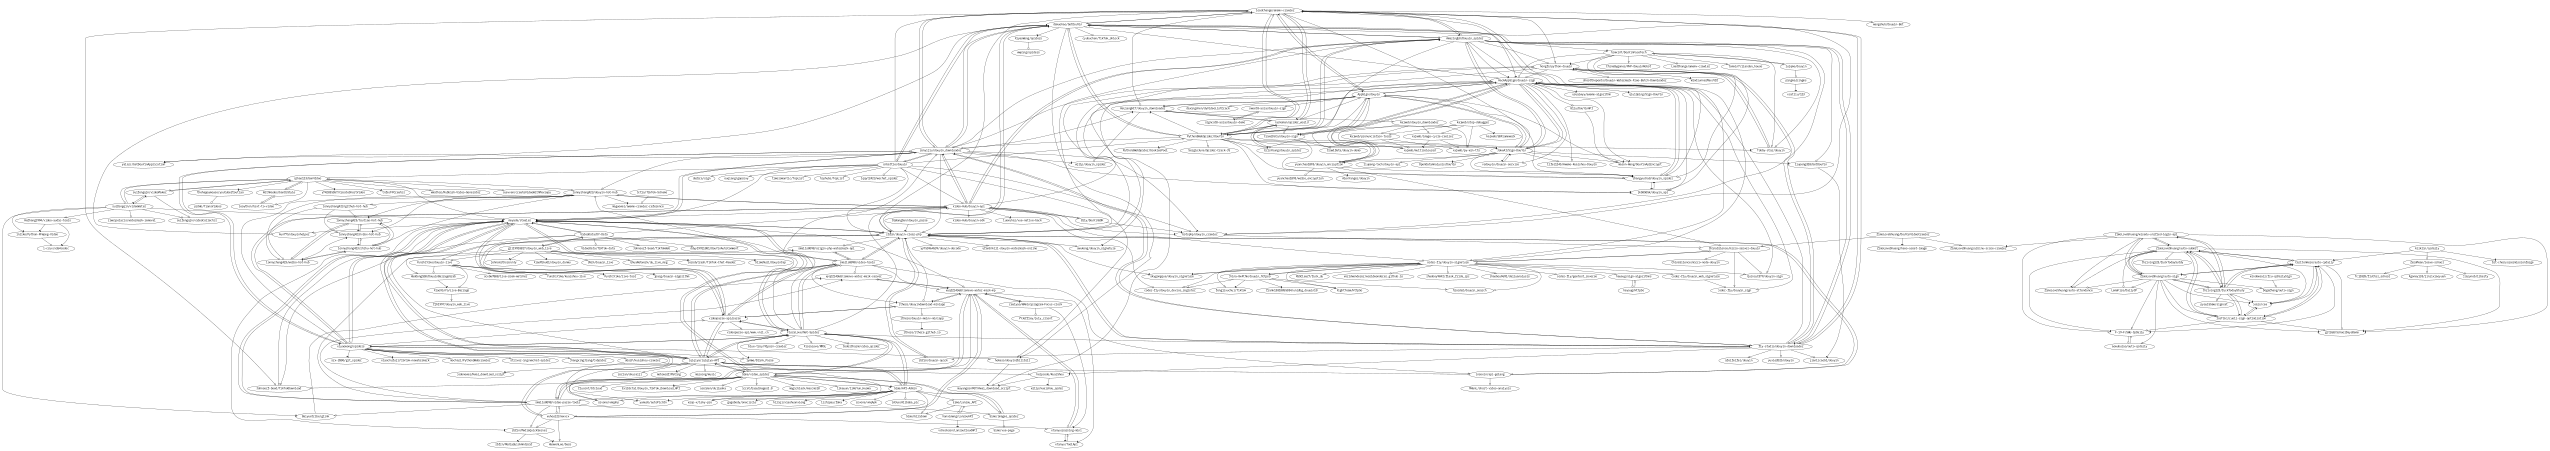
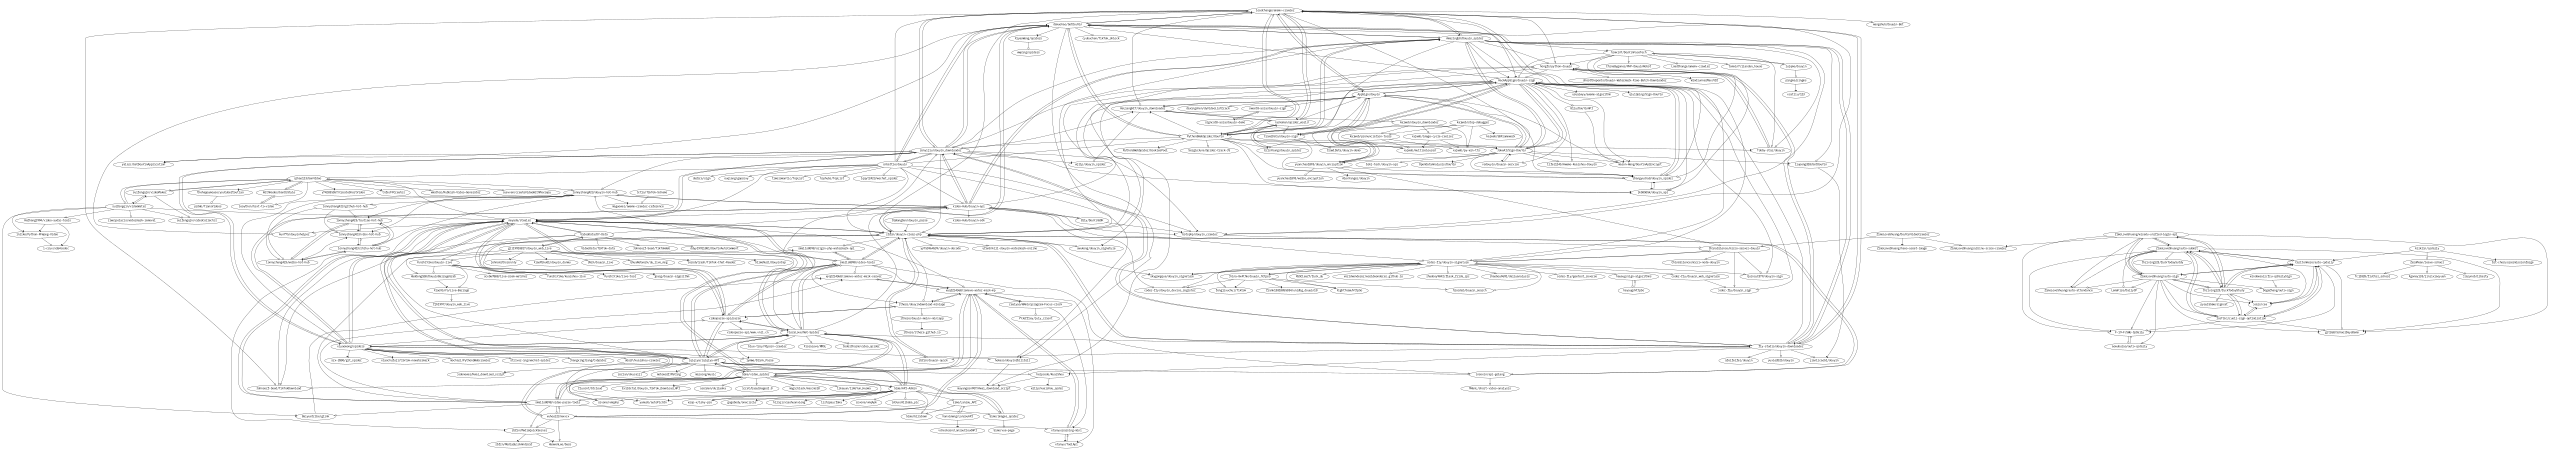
(1382, 165) -> (1382, 165)
(1022, 221) -> none
(595, 242) -> (598, 242)
